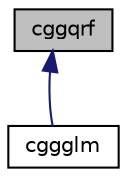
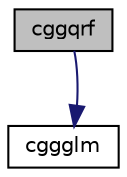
(50, 99) -> (77, 78)
